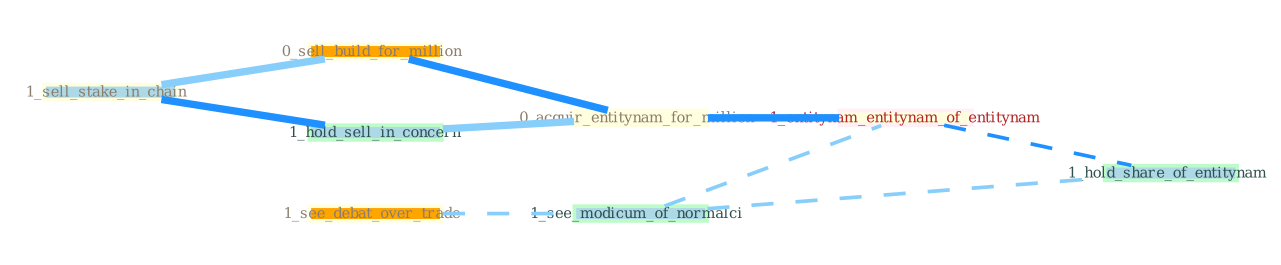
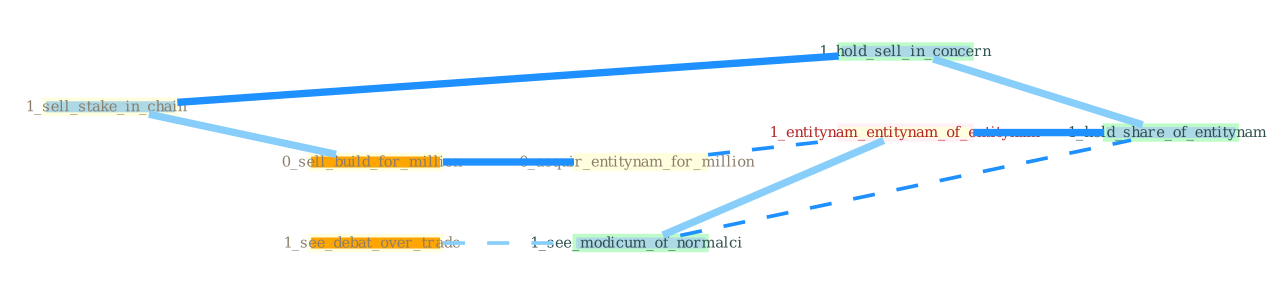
(774, 118) -> (774, 147)
(508, 125) -> (1038, 92)
(1038, 145) -> (1039, 133)
(773, 166) -> (773, 188)
(906, 193) -> (906, 188)
